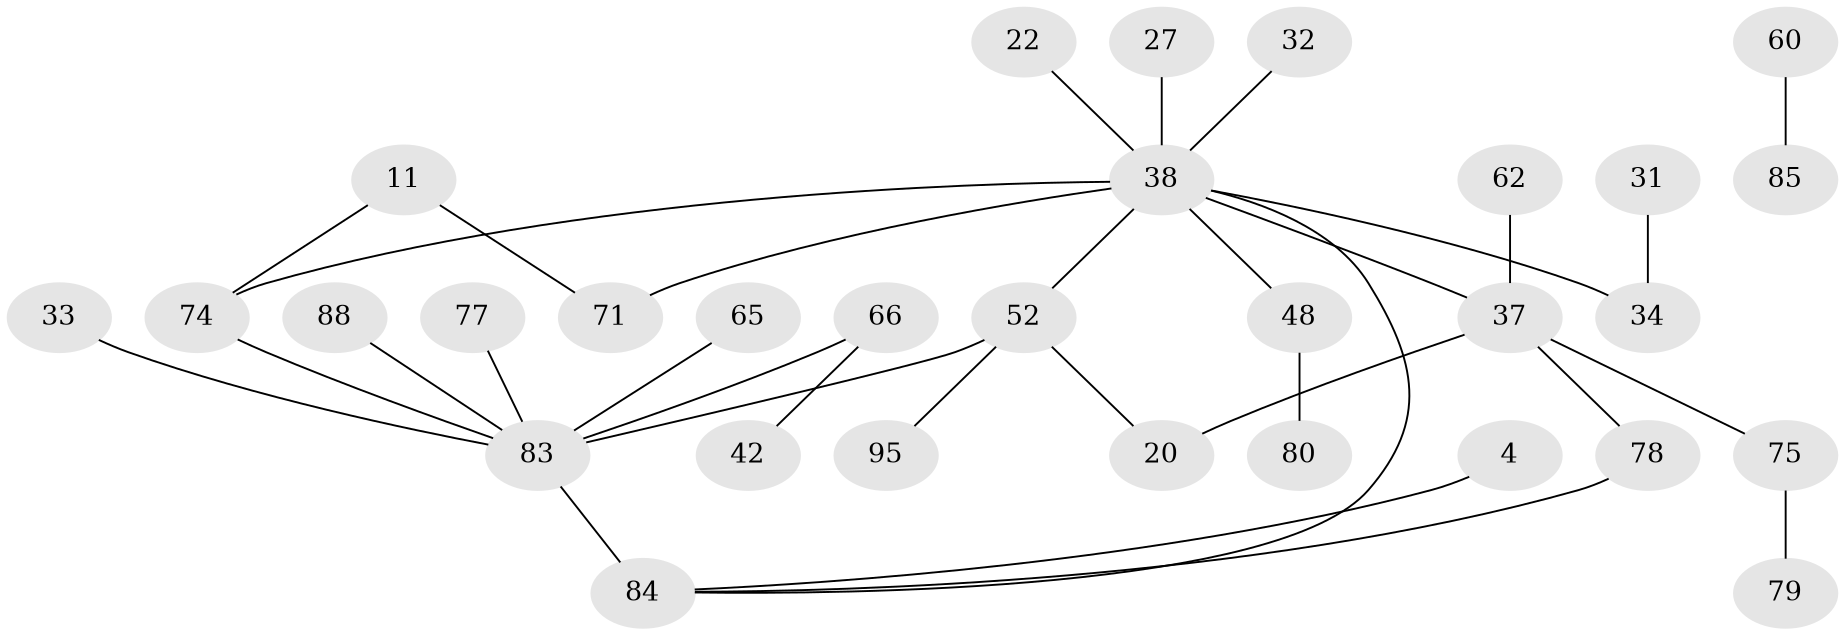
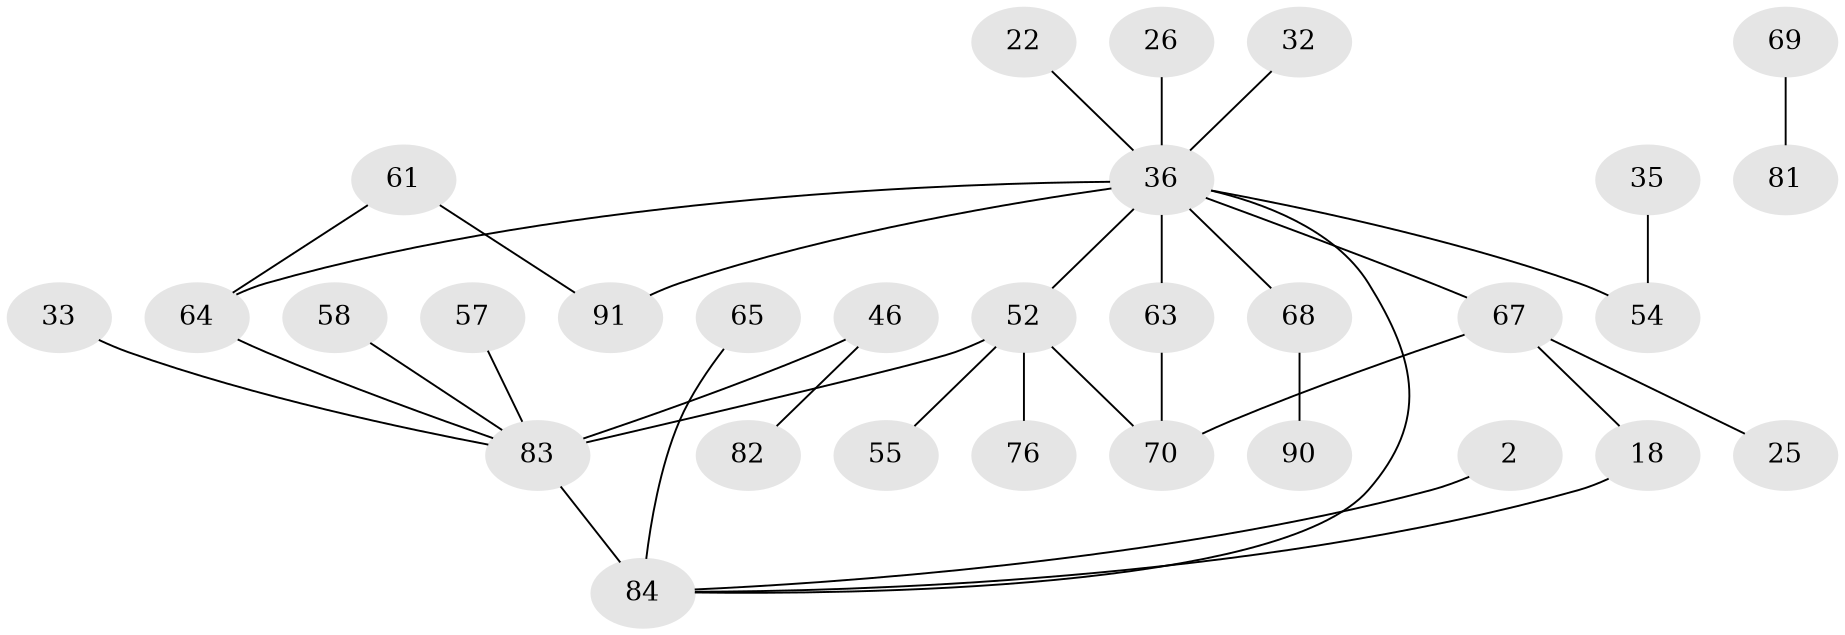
(1162, 42) -> (1162, 42)
(1786, 42) -> (1786, 42)
(404, 180) -> (404, 180)
(1162, 180) -> (1162, 180)
(1510, 180) -> none
(1648, 180) -> (1648, 180)
(1786, 180) -> (1786, 180)
(197, 318) -> (197, 318)
(335, 318) -> (335, 318)
(473, 318) -> (473, 318)
(611, 318) -> (611, 318)
(886, 318) -> (886, 318)
none -> (1162, 318)
(1300, 318) -> (1300, 318)
(1510, 318) -> (1510, 318)
(1648, 318) -> (1648, 318)
(643, 387) -> (670, 448)
(748, 456) -> (748, 456)
(886, 456) -> (886, 456)
none -> (1024, 456)
(1162, 456) -> (1162, 456)
(1300, 456) -> (1300, 456)
(1510, 456) -> (1510, 456)
(1648, 456) -> (1648, 456)
(1786, 456) -> (1786, 456)
(1786, 593) -> none
